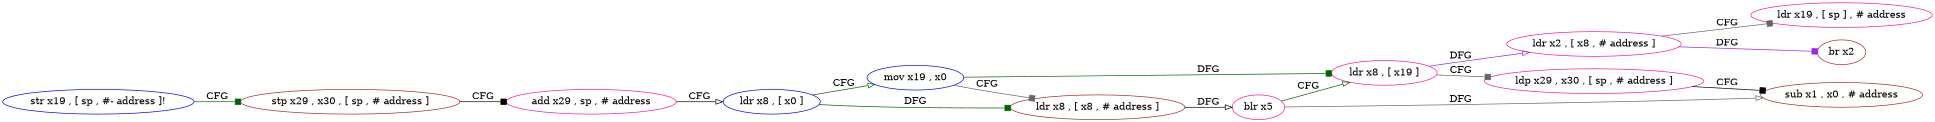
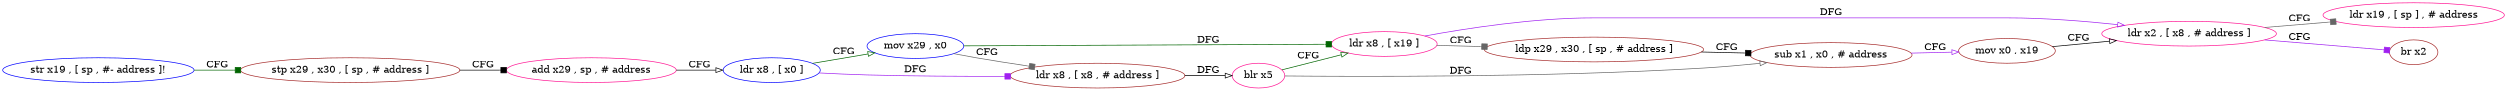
(1727, 43) -> (2300, 37)
none -> (2007, 51)
(915, 78) -> (915, 46)
(1594, 81) -> (1594, 50)
(911, 107) -> (911, 76)
